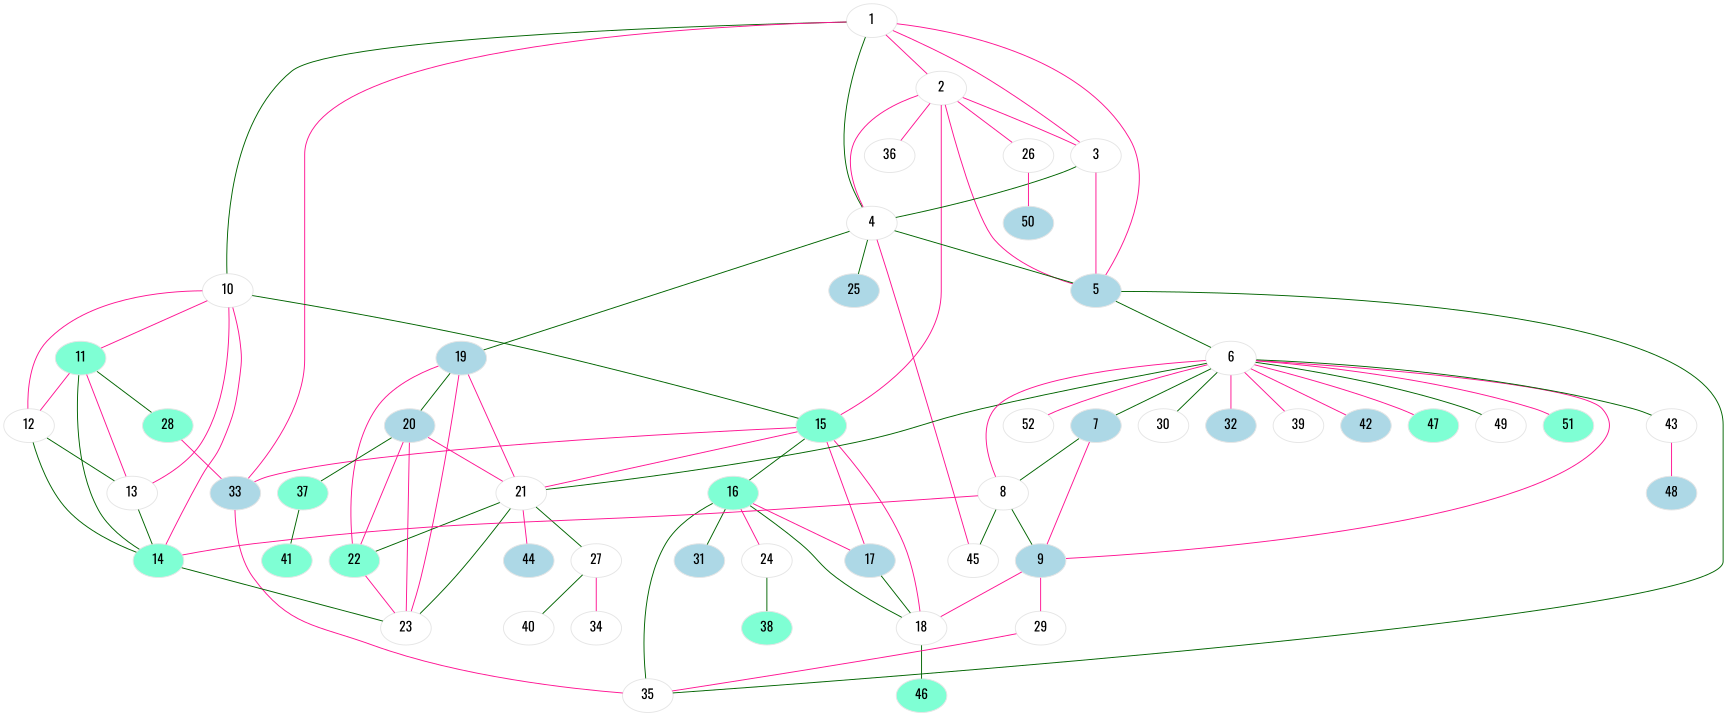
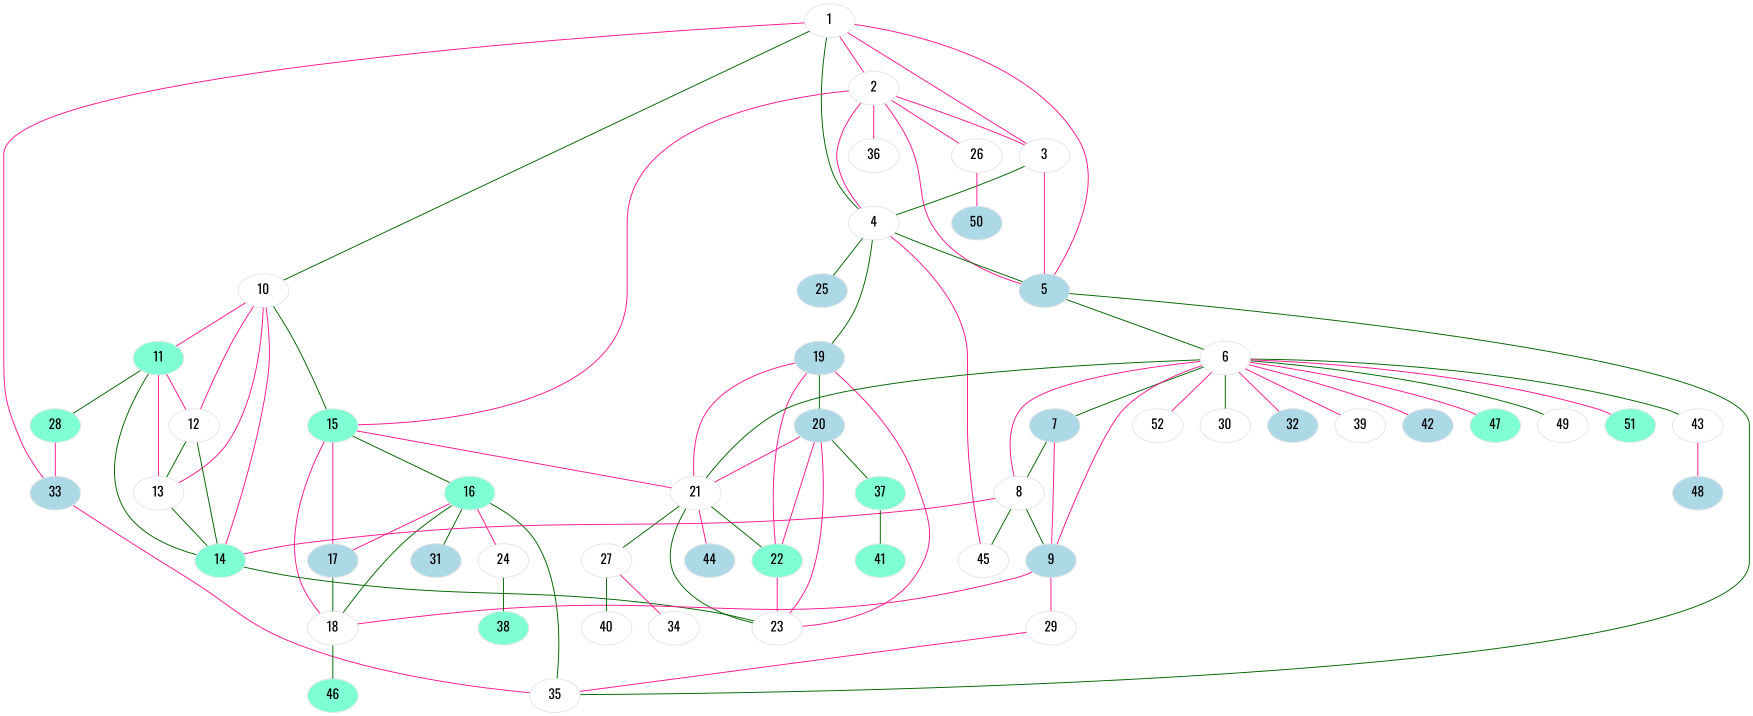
(524, 444) -> none
